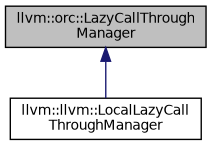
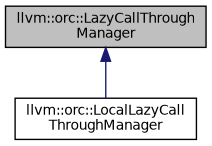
(106, 119) -> (106, 119)
